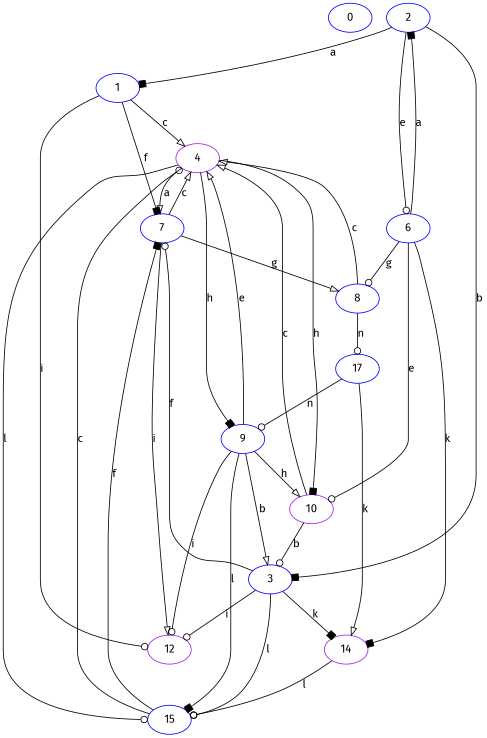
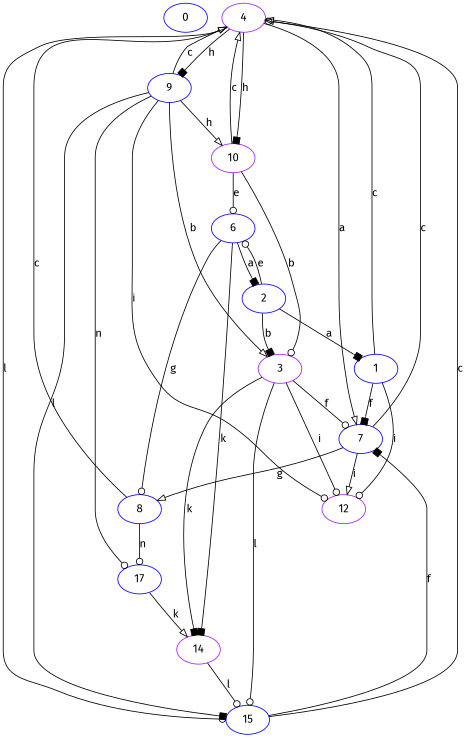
(242, 299) -> (190, 53)
(408, 389) -> (233, 190)
(303, 402) -> (95, 320)
(270, 579) -> (280, 369)
